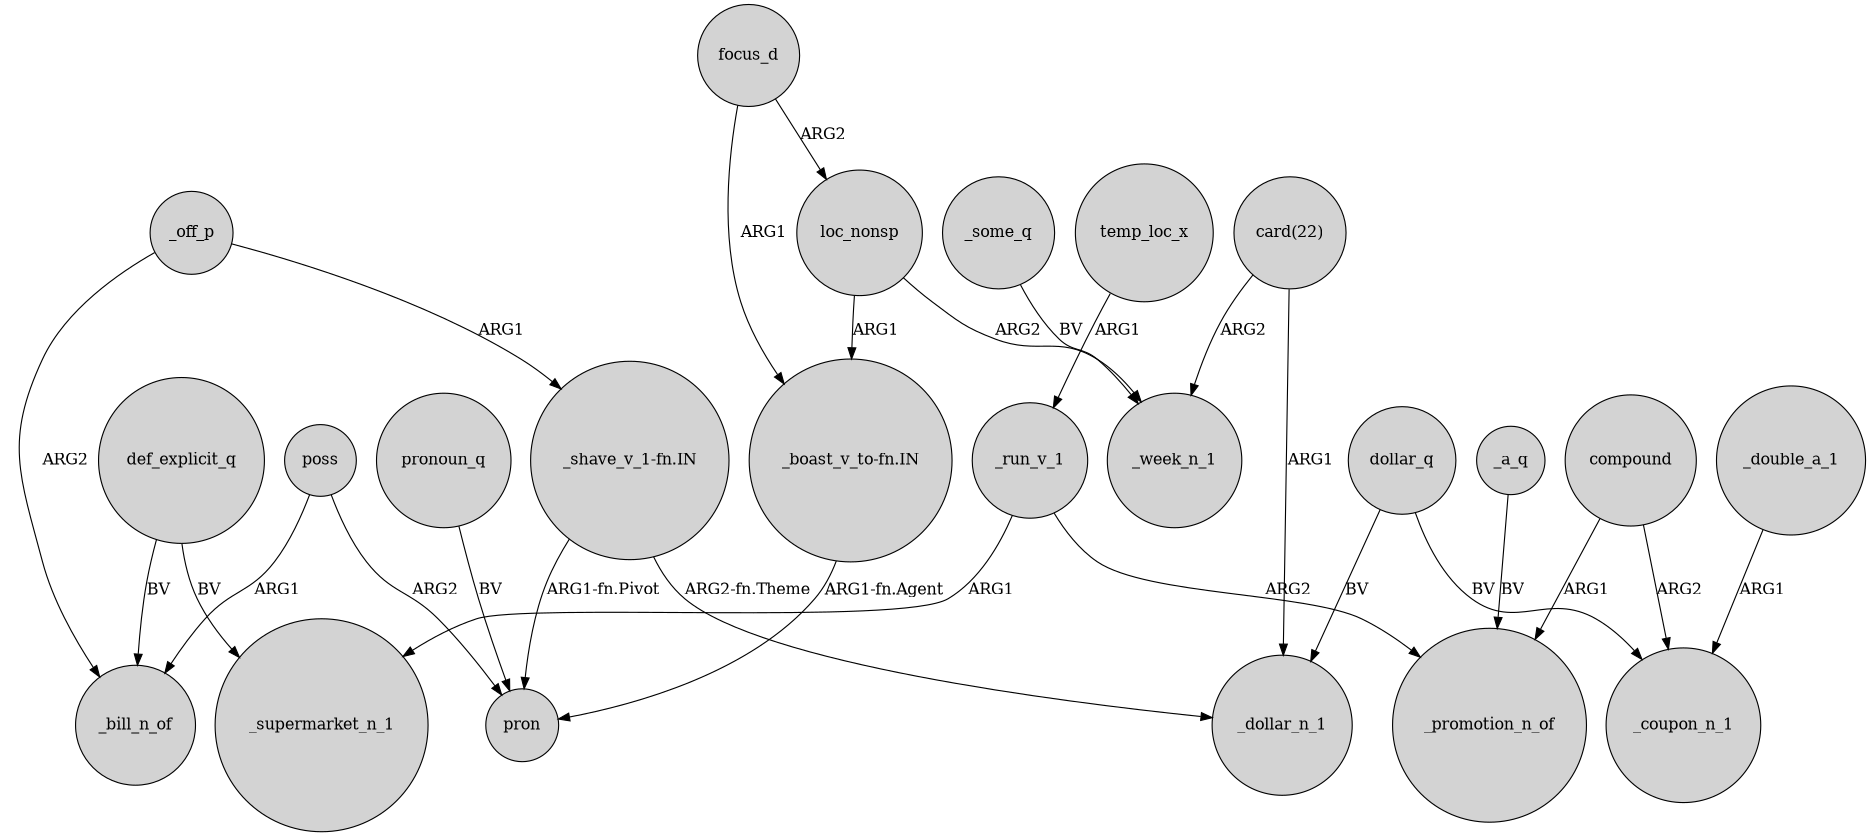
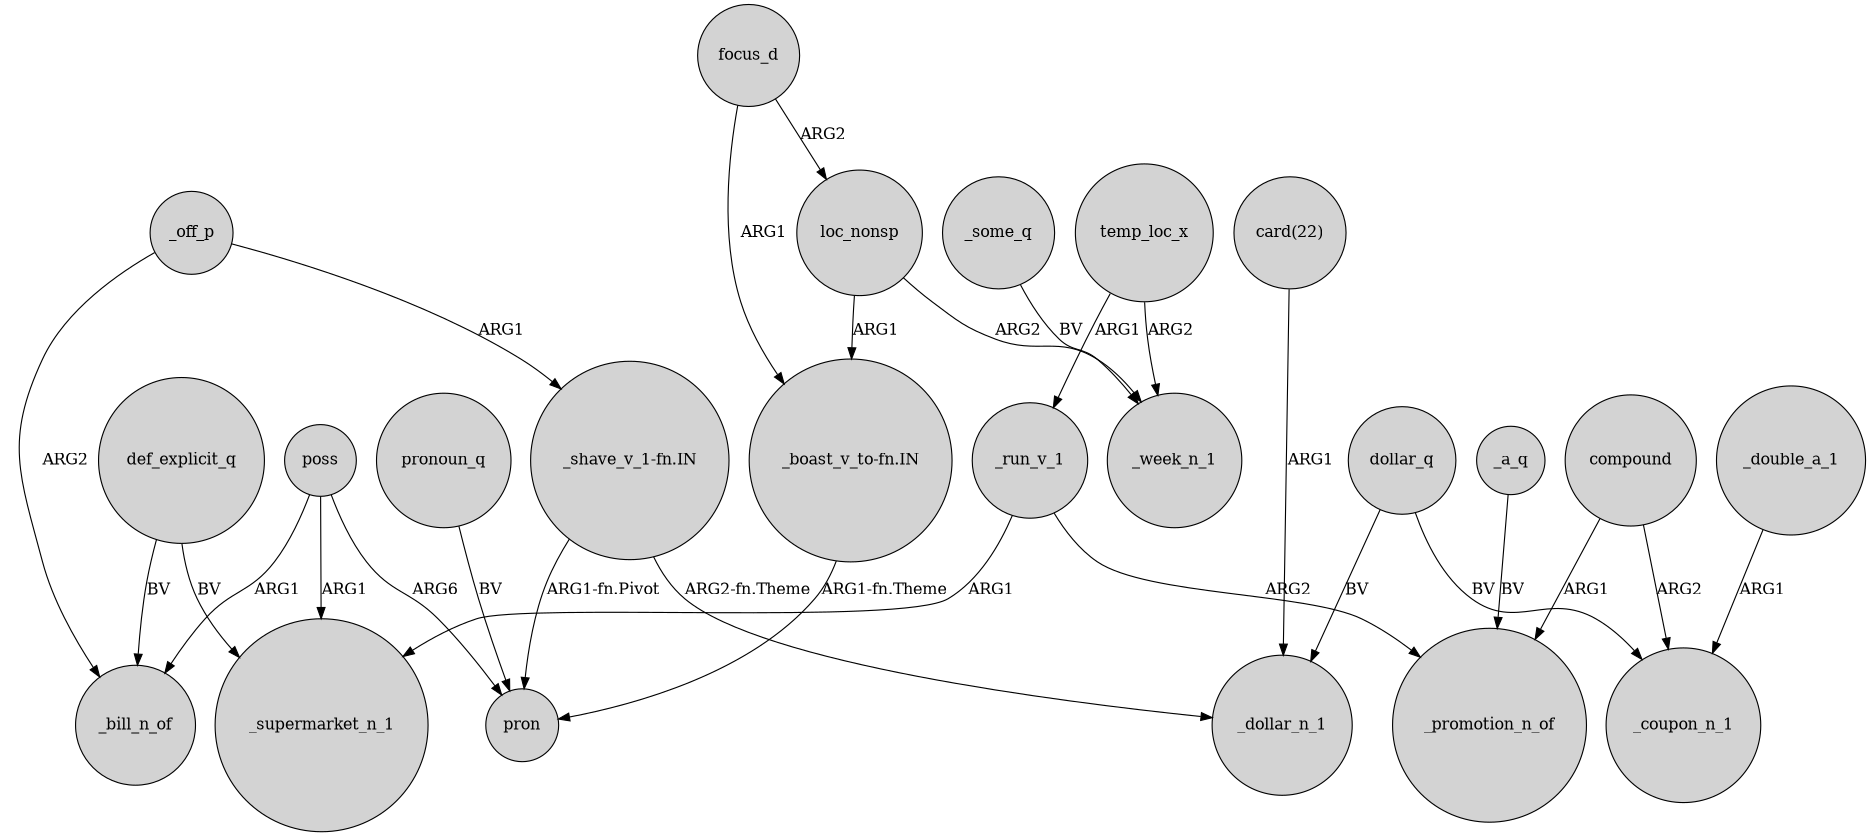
(1218, 327) -> (1148, 343)
none -> (321, 552)
(435, 590) -> (435, 590)
(884, 590) -> (884, 590)
